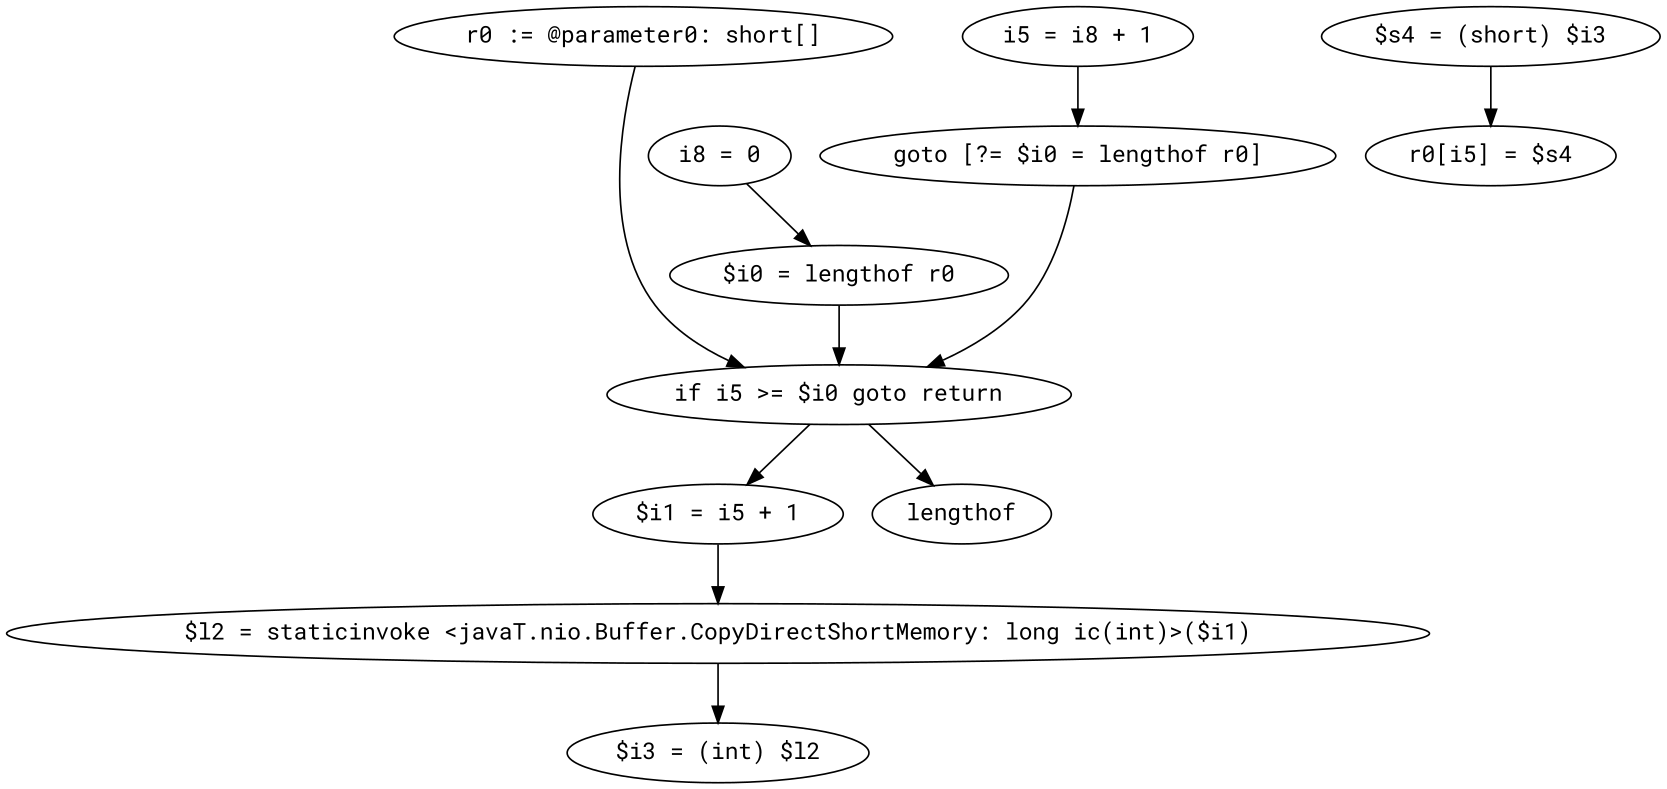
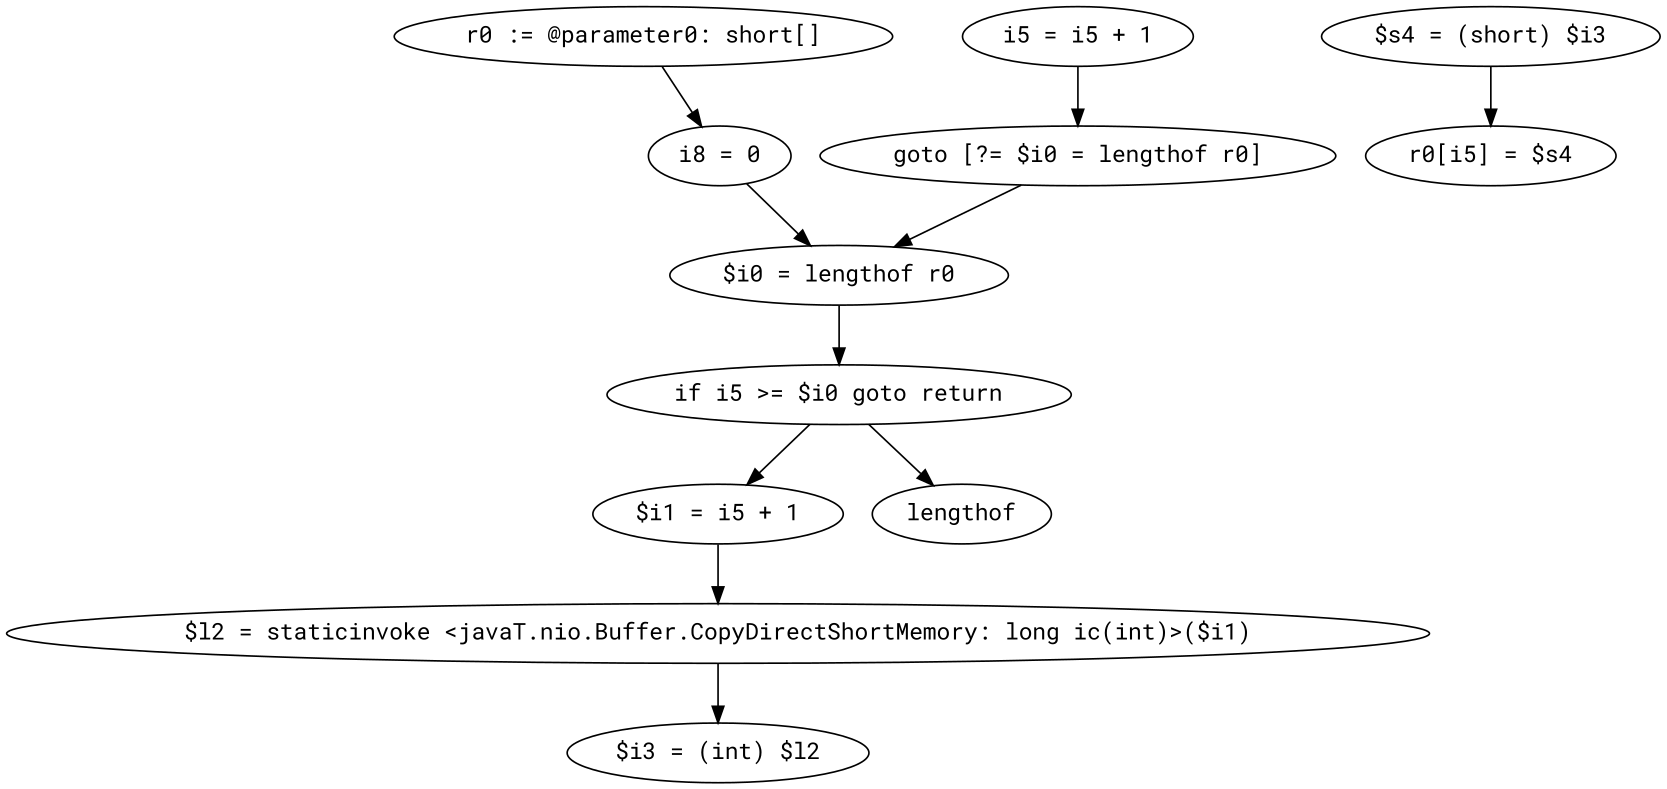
(1078, 36) -> (1078, 36)
(625, 235) -> (677, 90)
(1034, 292) -> (966, 212)
